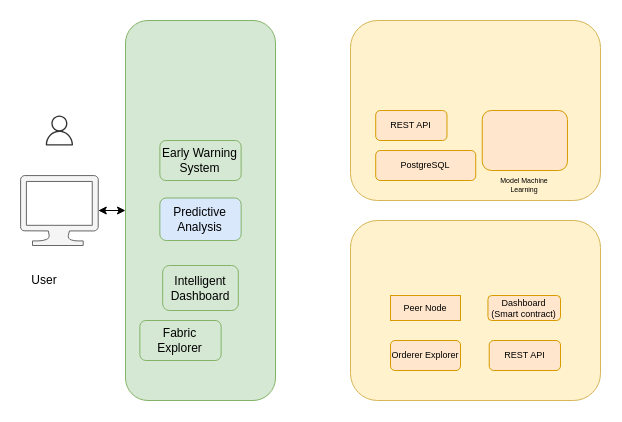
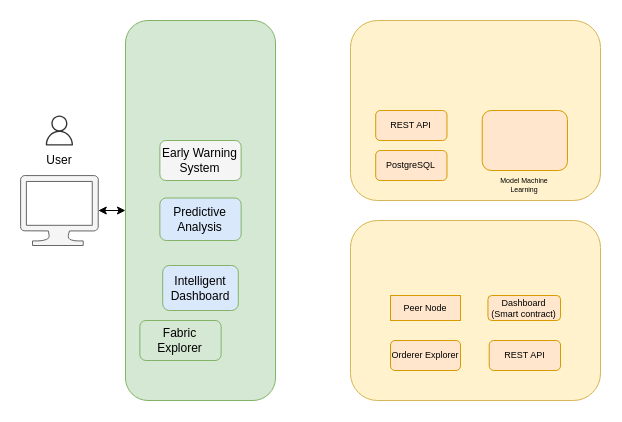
(200, 161) -> (200, 161)
(426, 166) -> (411, 166)
(44, 281) -> (59, 161)
(201, 288) -> (201, 288)
